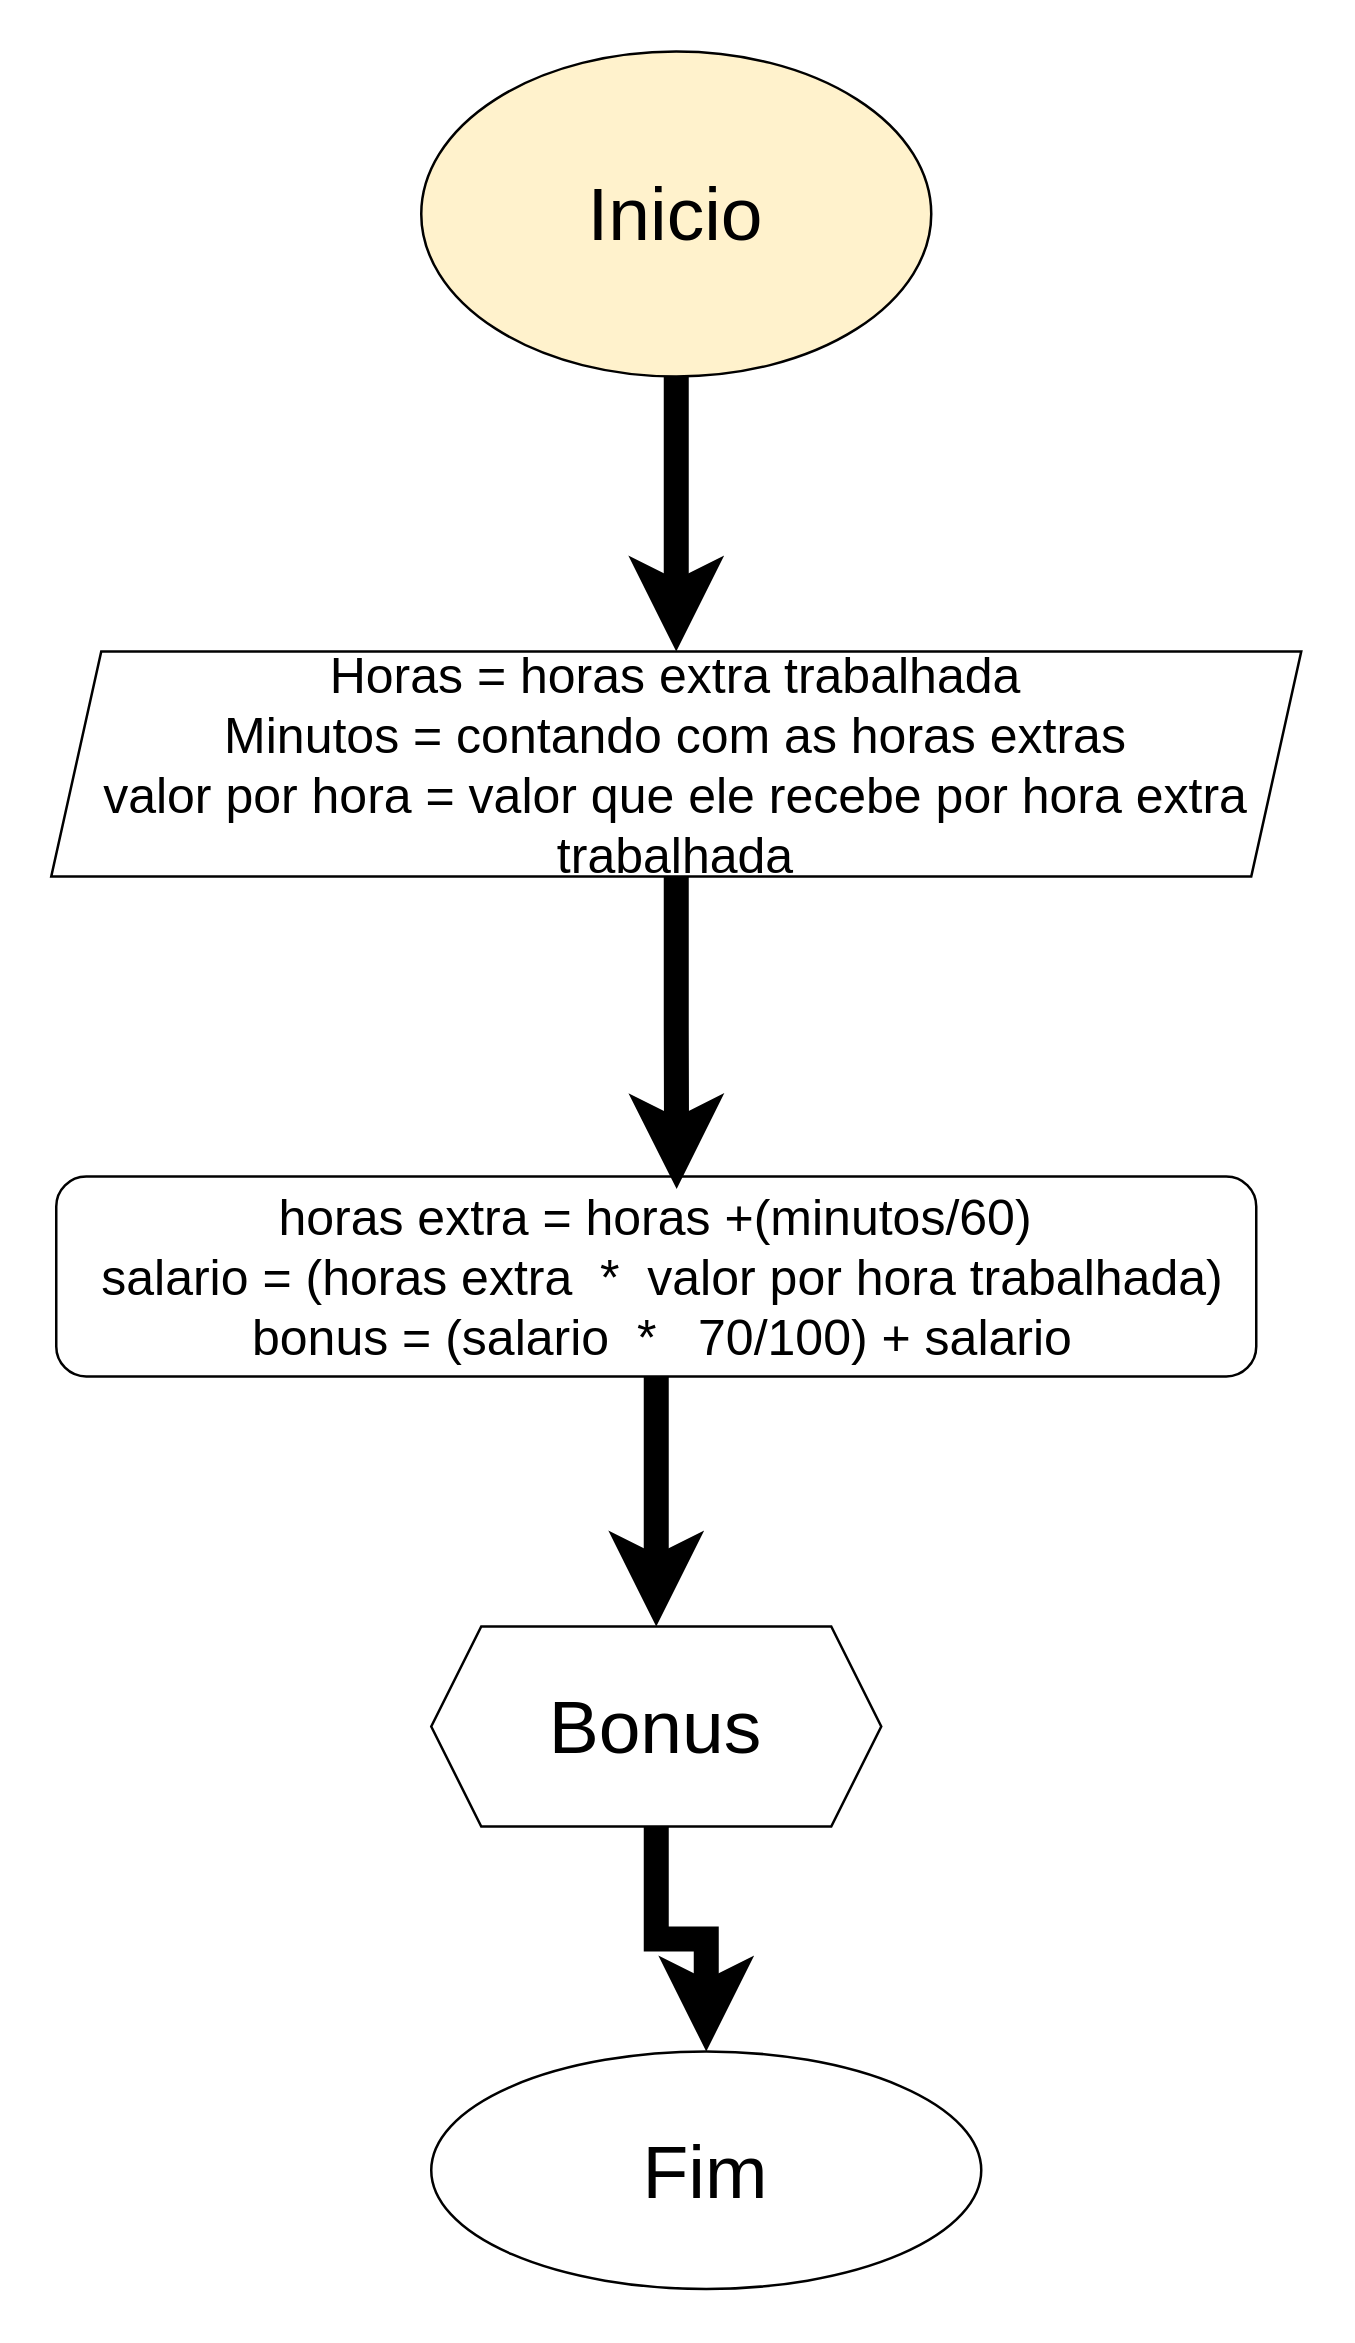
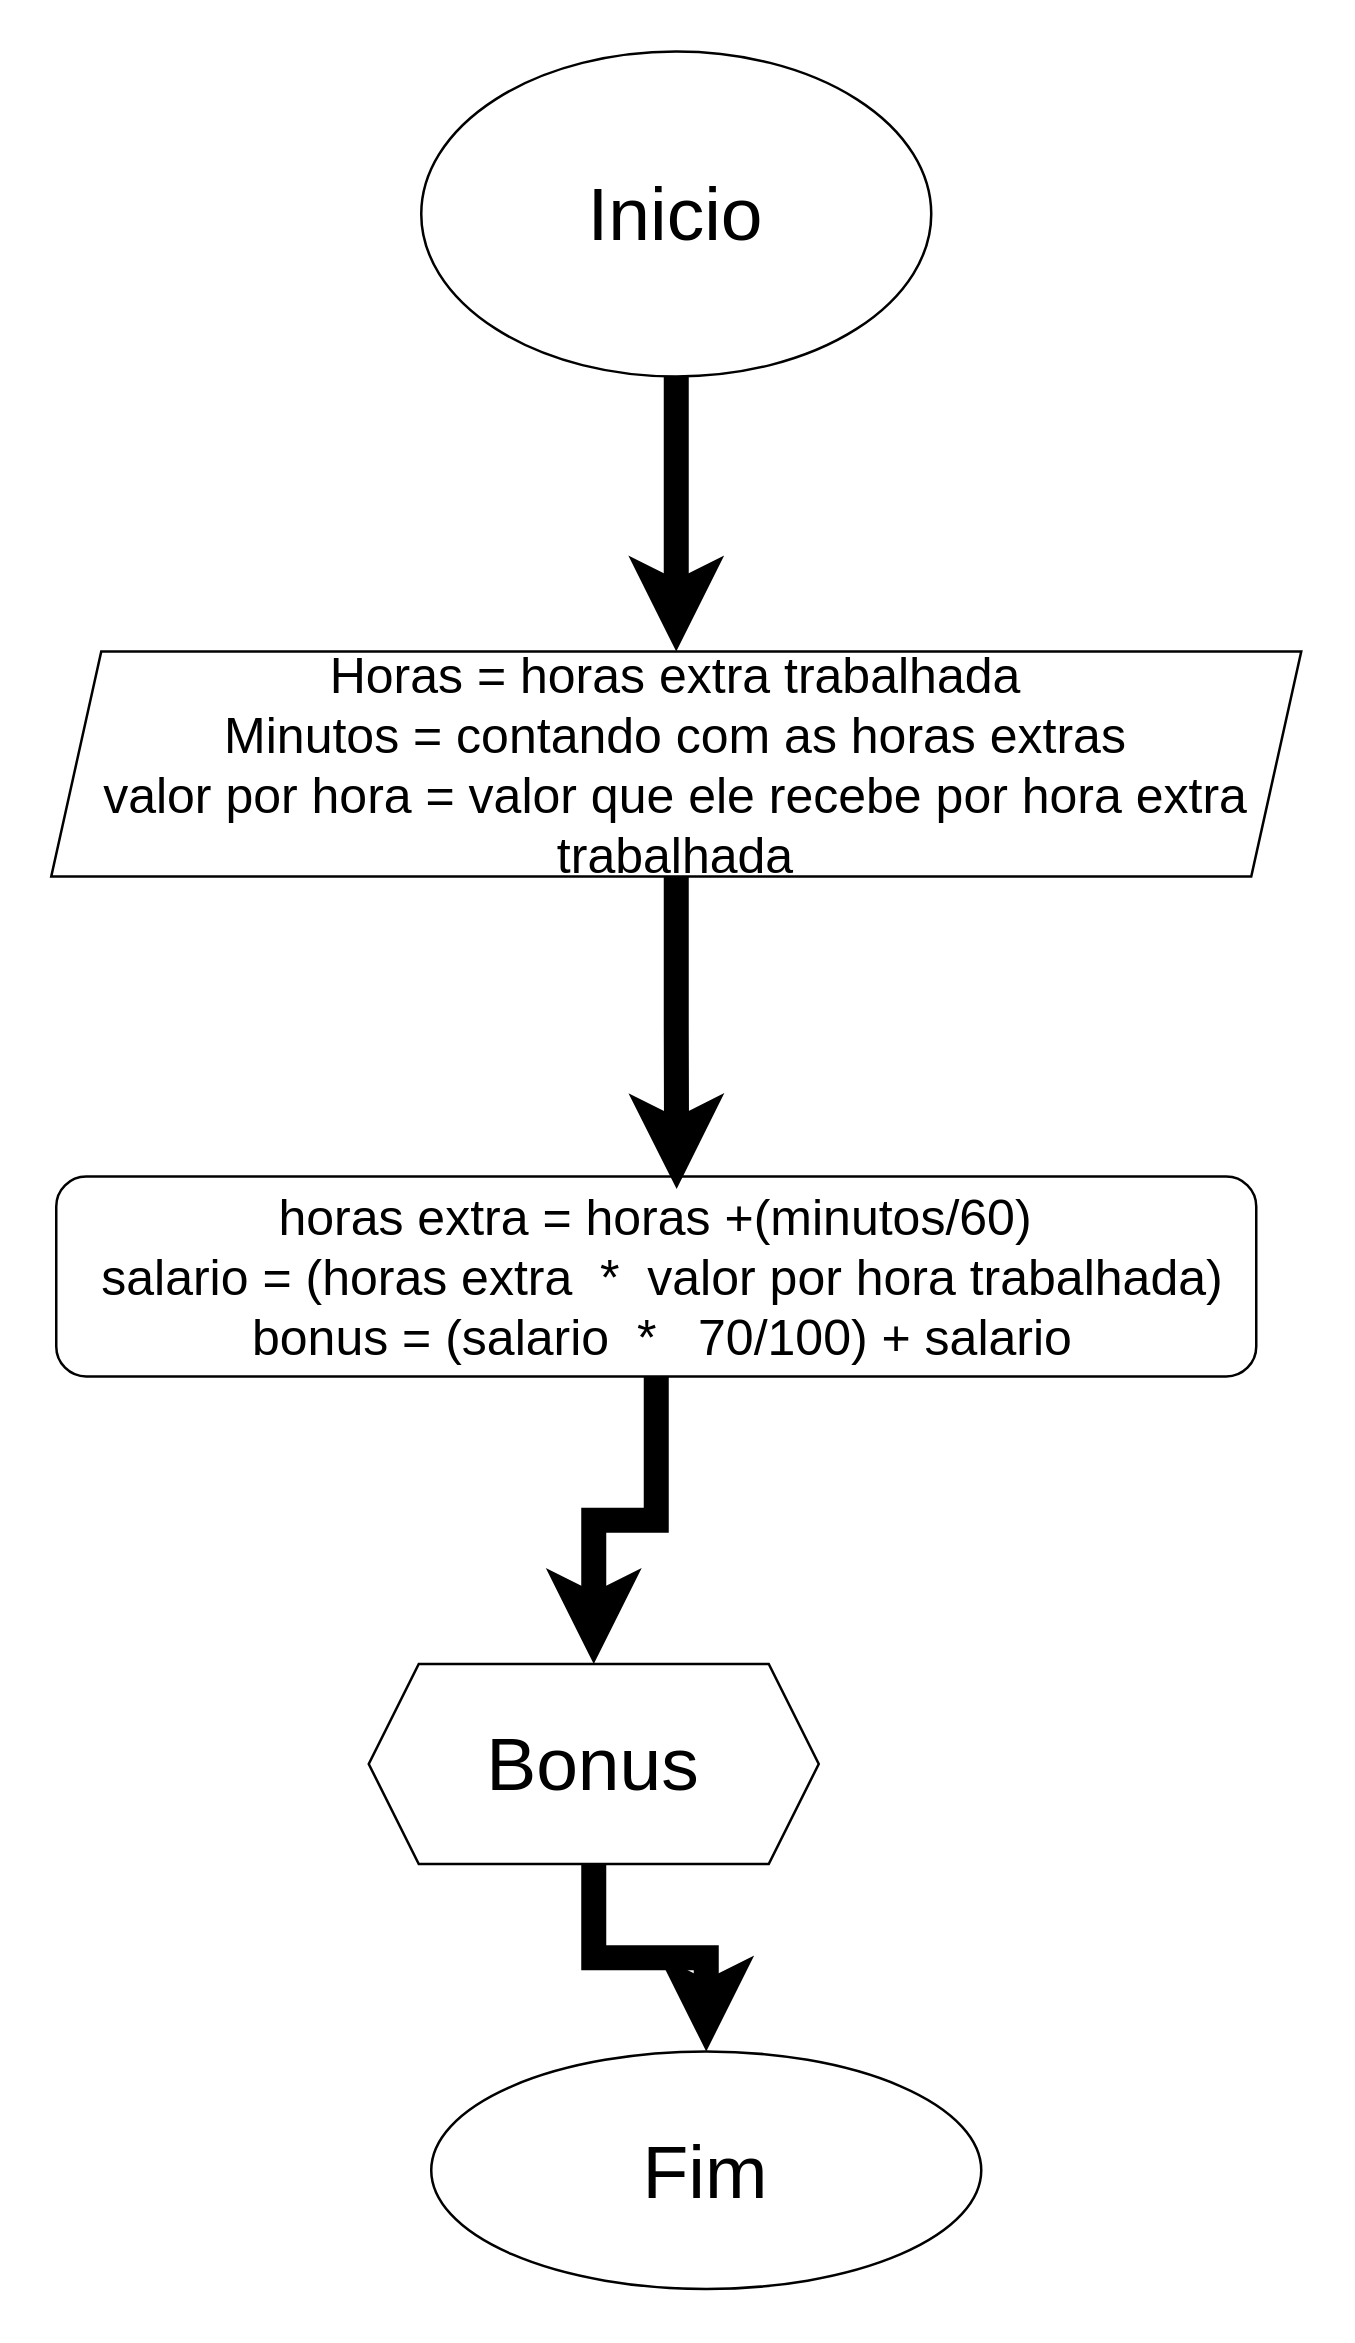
(676, 214) -> (676, 214)
(656, 1726) -> (594, 1764)
